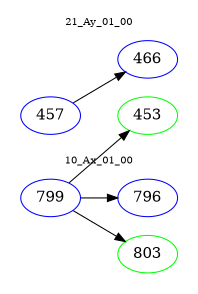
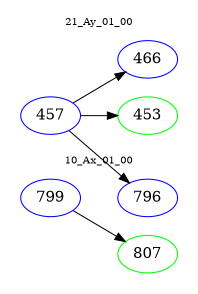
(95, 160) -> (94, 116)
(94, 198) -> (100, 158)
(148, 254) -> (148, 254)
